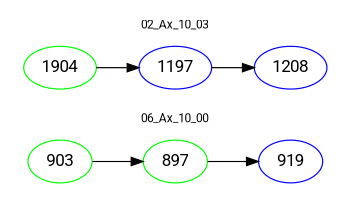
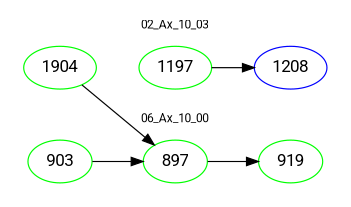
(112, 68) -> (120, 116)
(175, 68) -> (175, 68)
(291, 162) -> (291, 162)
